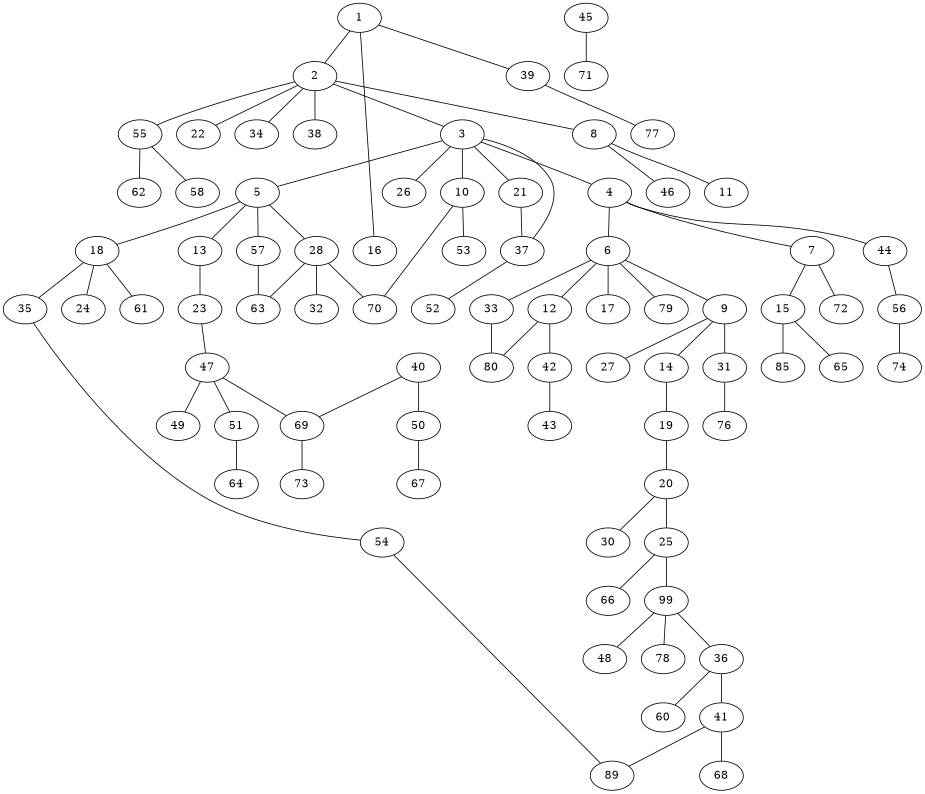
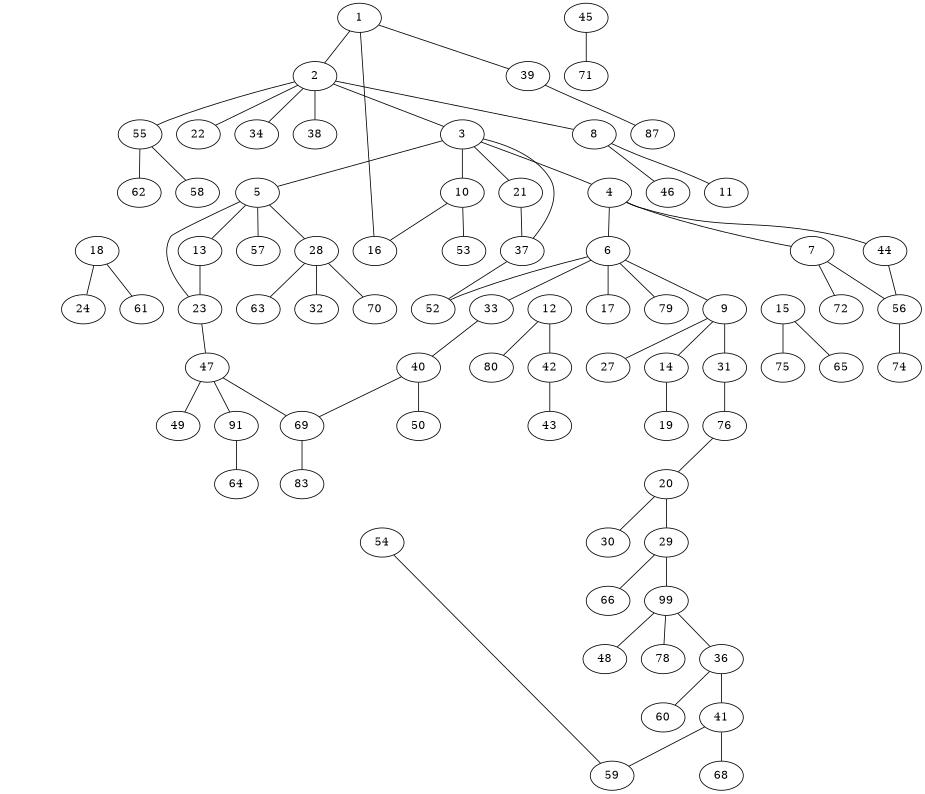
(653, 134) -> (653, 134)
(404, 193) -> none
(179, 225) -> (175, 233)
(419, 251) -> (419, 222)
(258, 280) -> none
(579, 280) -> (518, 276)
(798, 280) -> (856, 280)
(25, 309) -> none
(492, 339) -> (455, 338)
(783, 368) -> (783, 368)
(236, 426) -> (236, 426)
(666, 455) -> (696, 455)
(302, 484) -> (302, 484)
(419, 484) -> none
(666, 543) -> (666, 543)
(612, 776) -> (612, 776)
